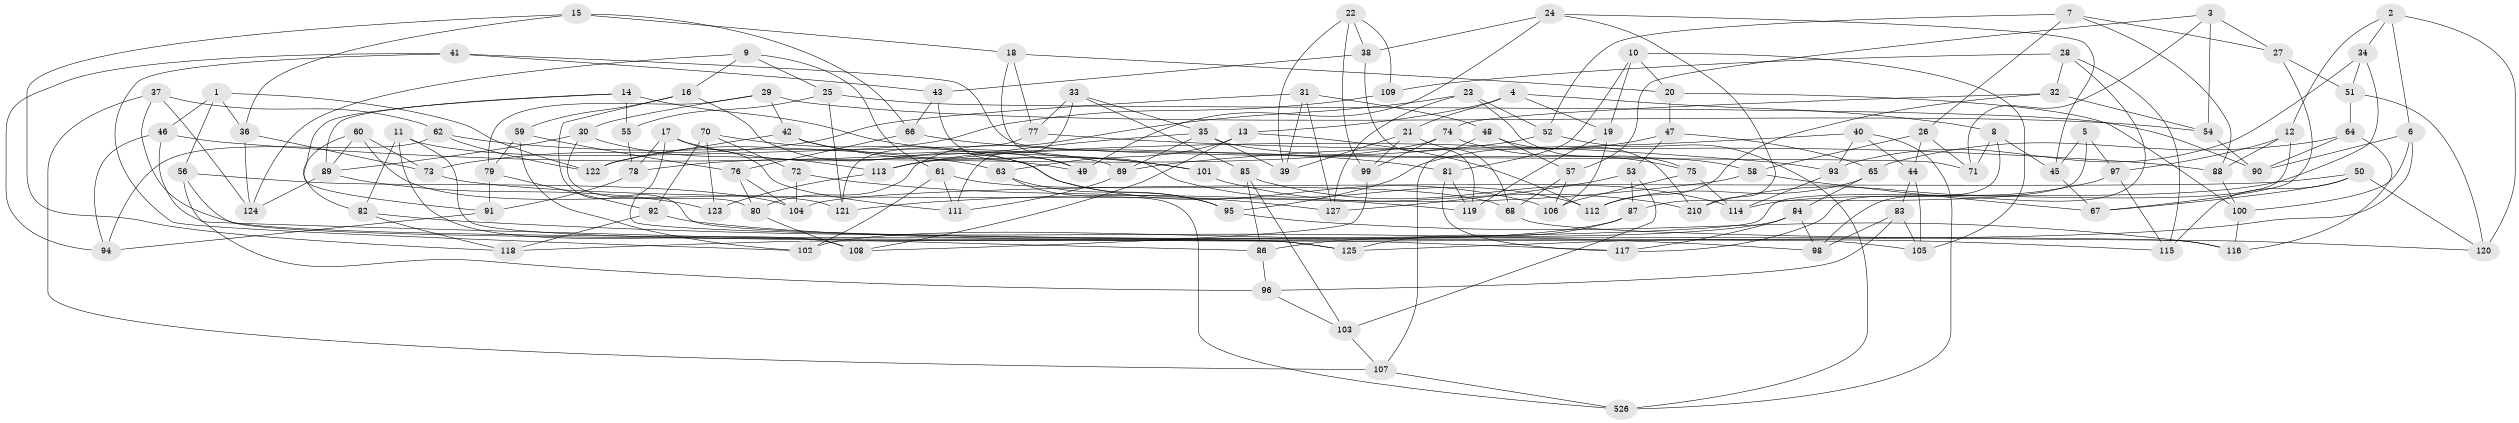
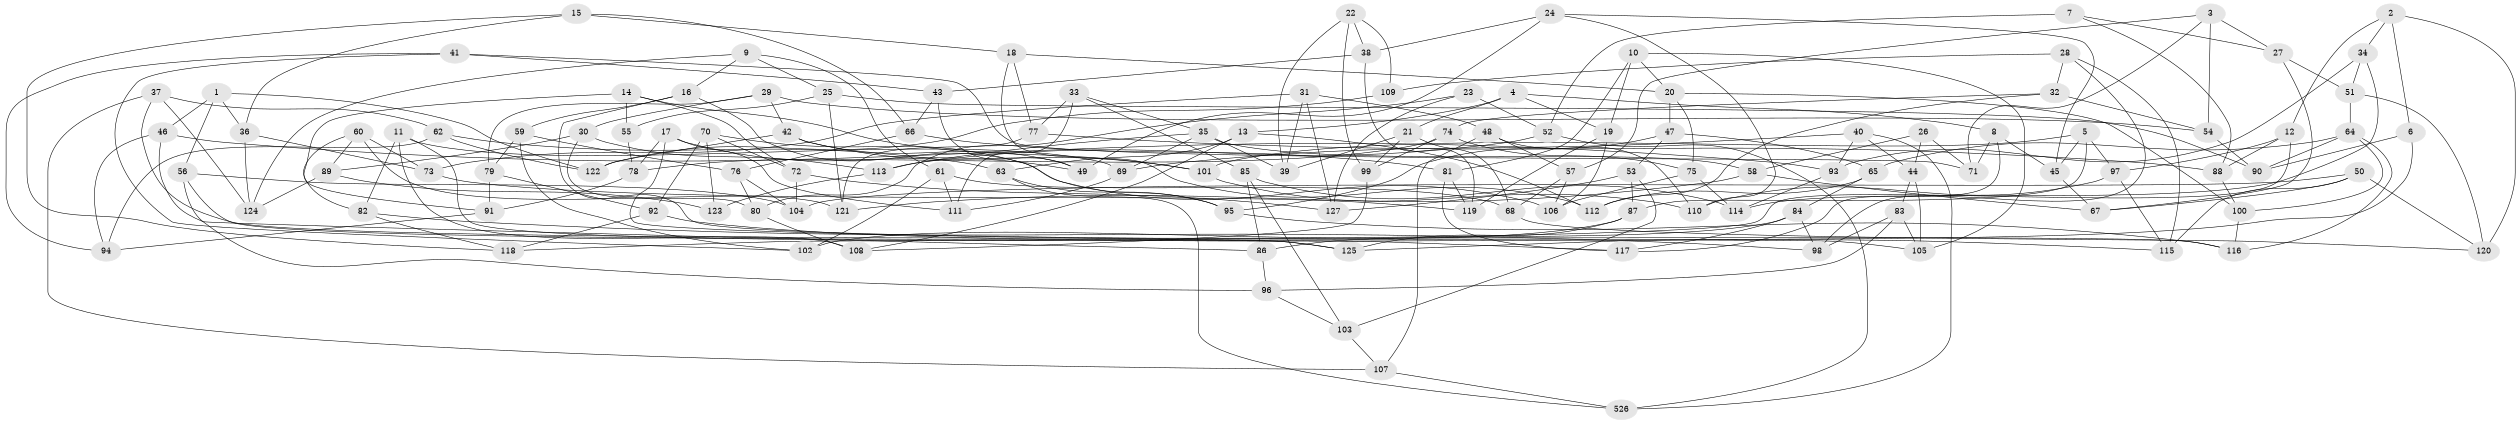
(1997, 73) -> none
(453, 103) -> (719, 119)
(1529, 143) -> (1692, 130)
none -> (1729, 144)
(2346, 197) -> (2344, 198)
(1695, 212) -> (1695, 212)
